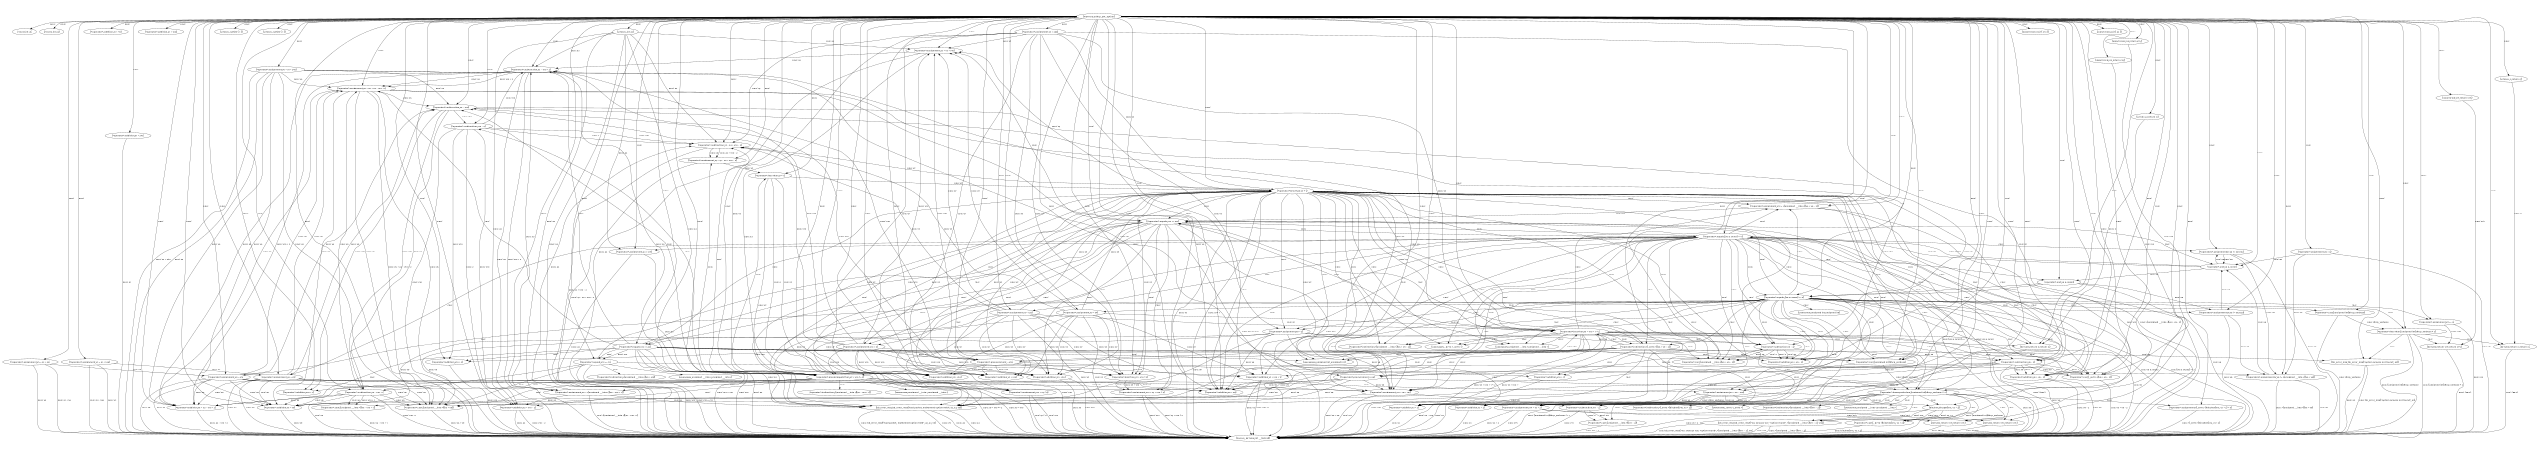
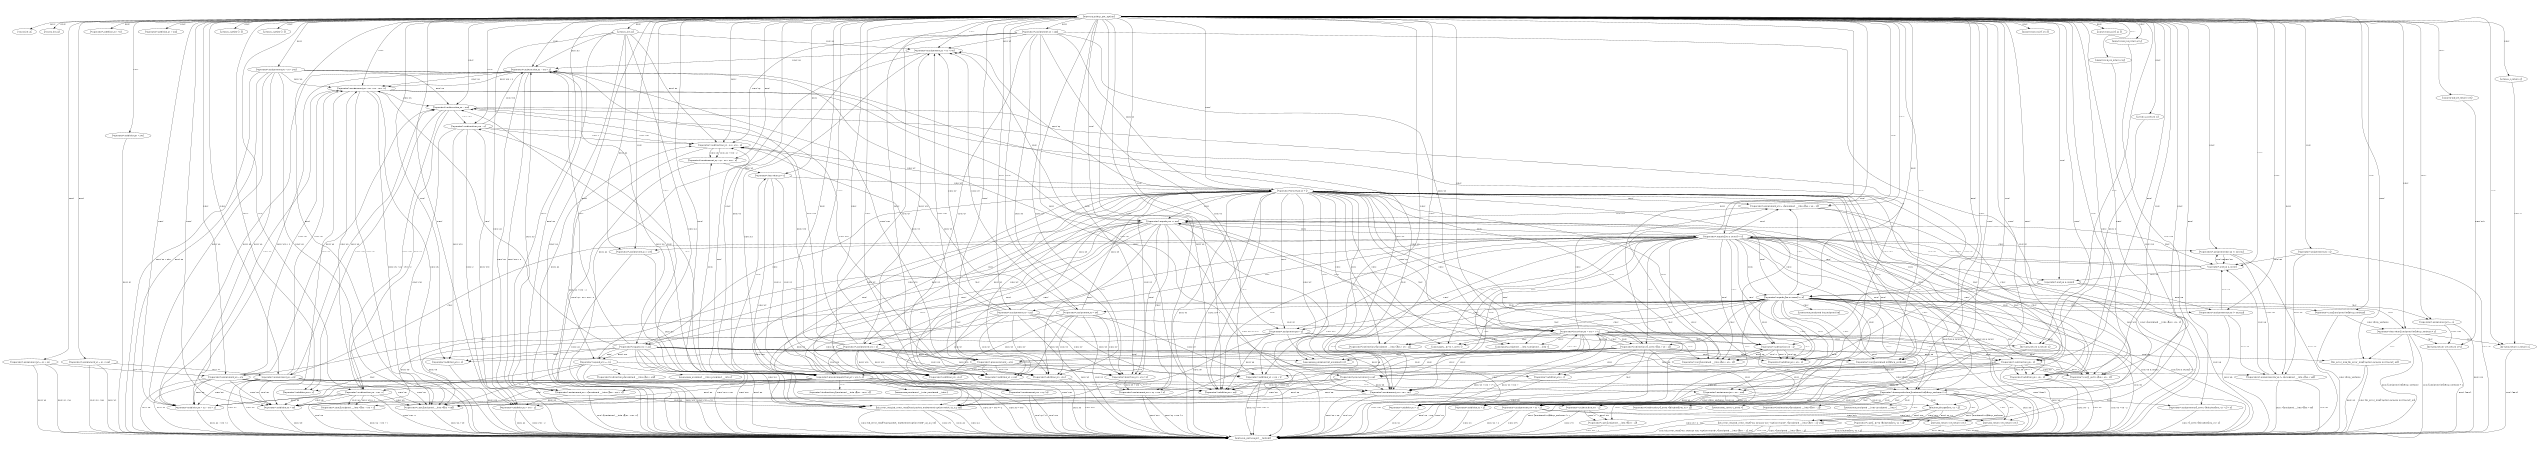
(1329, 320) -> none
(708, 392) -> (708, 392)
(1253, 438) -> (1253, 438)
